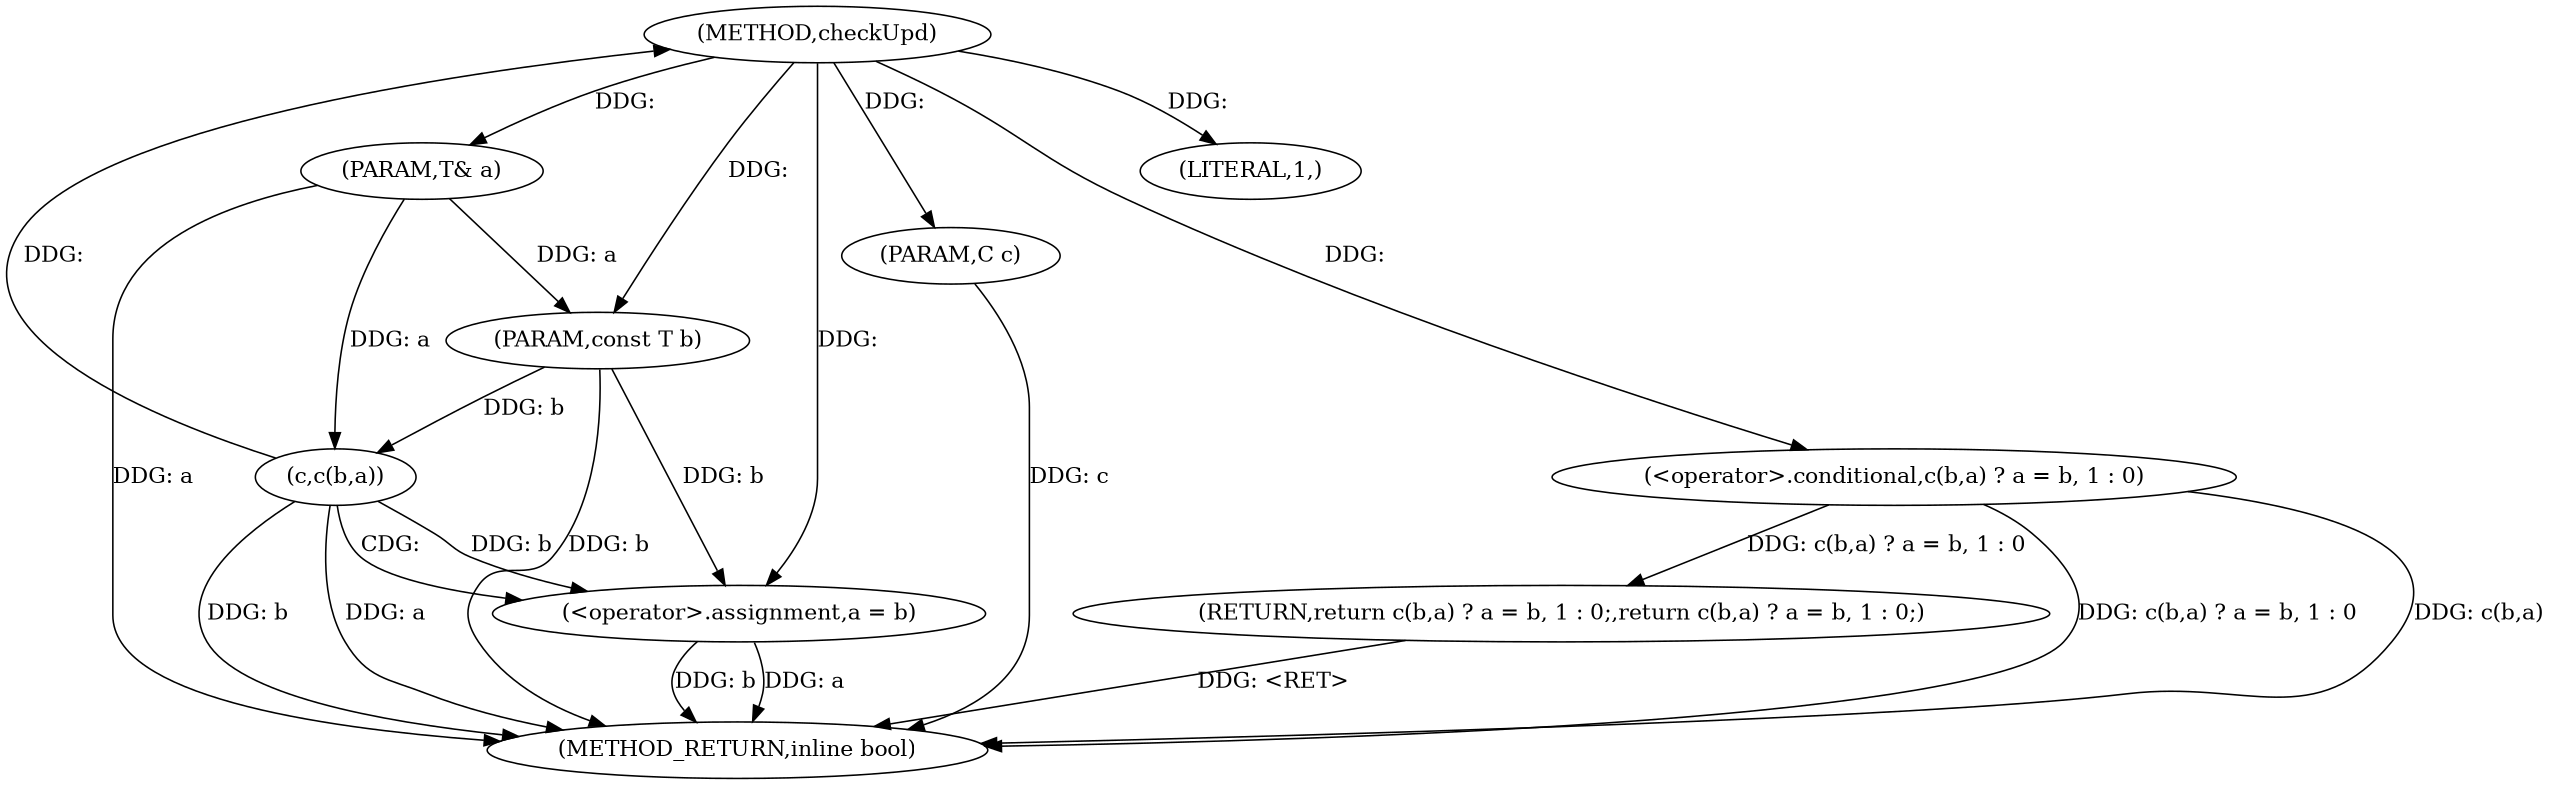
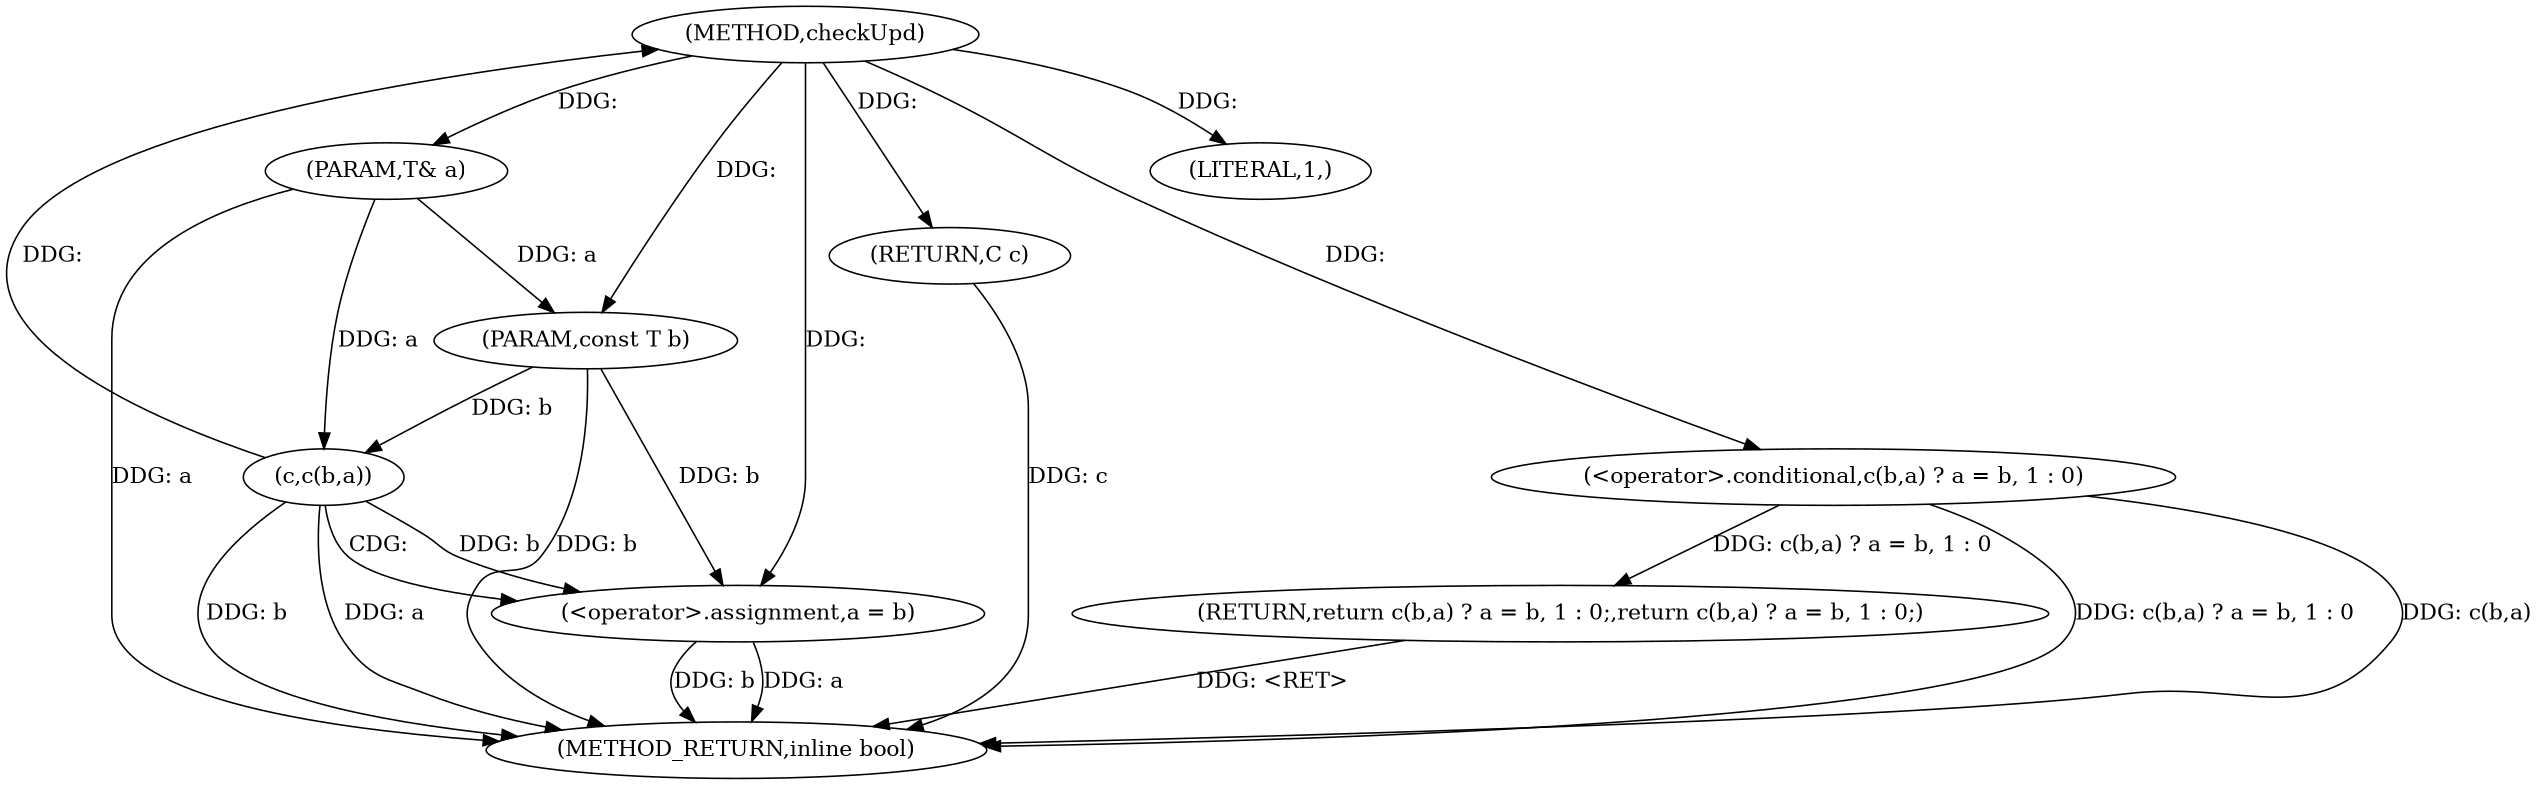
(951, 256) -> (950, 256)
